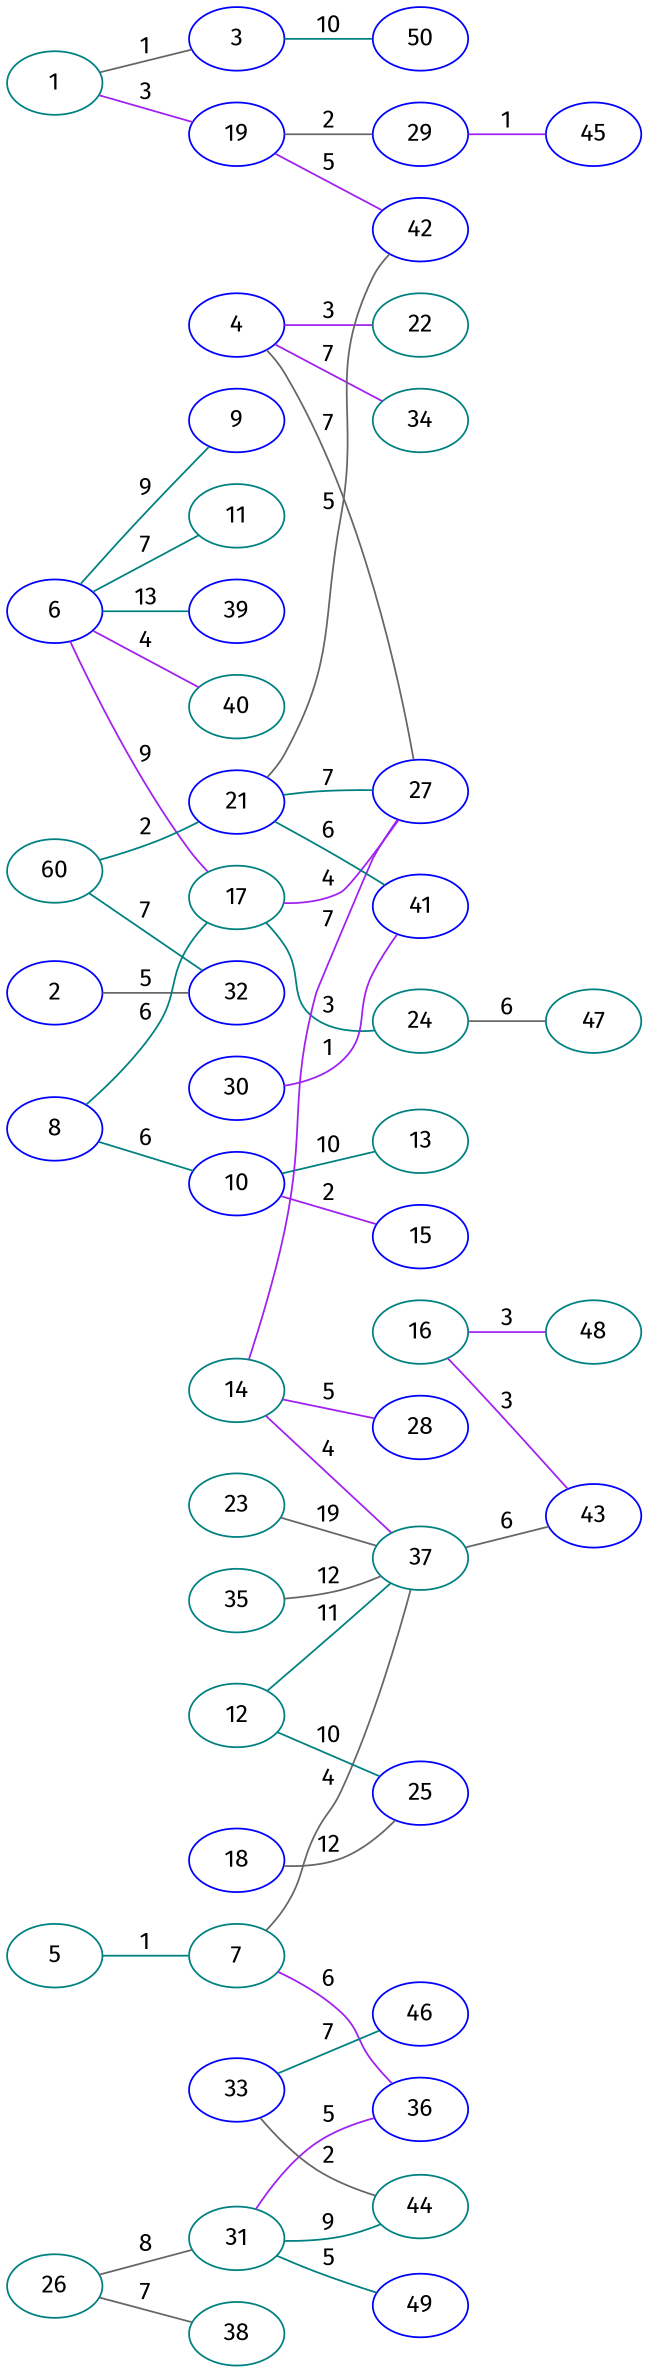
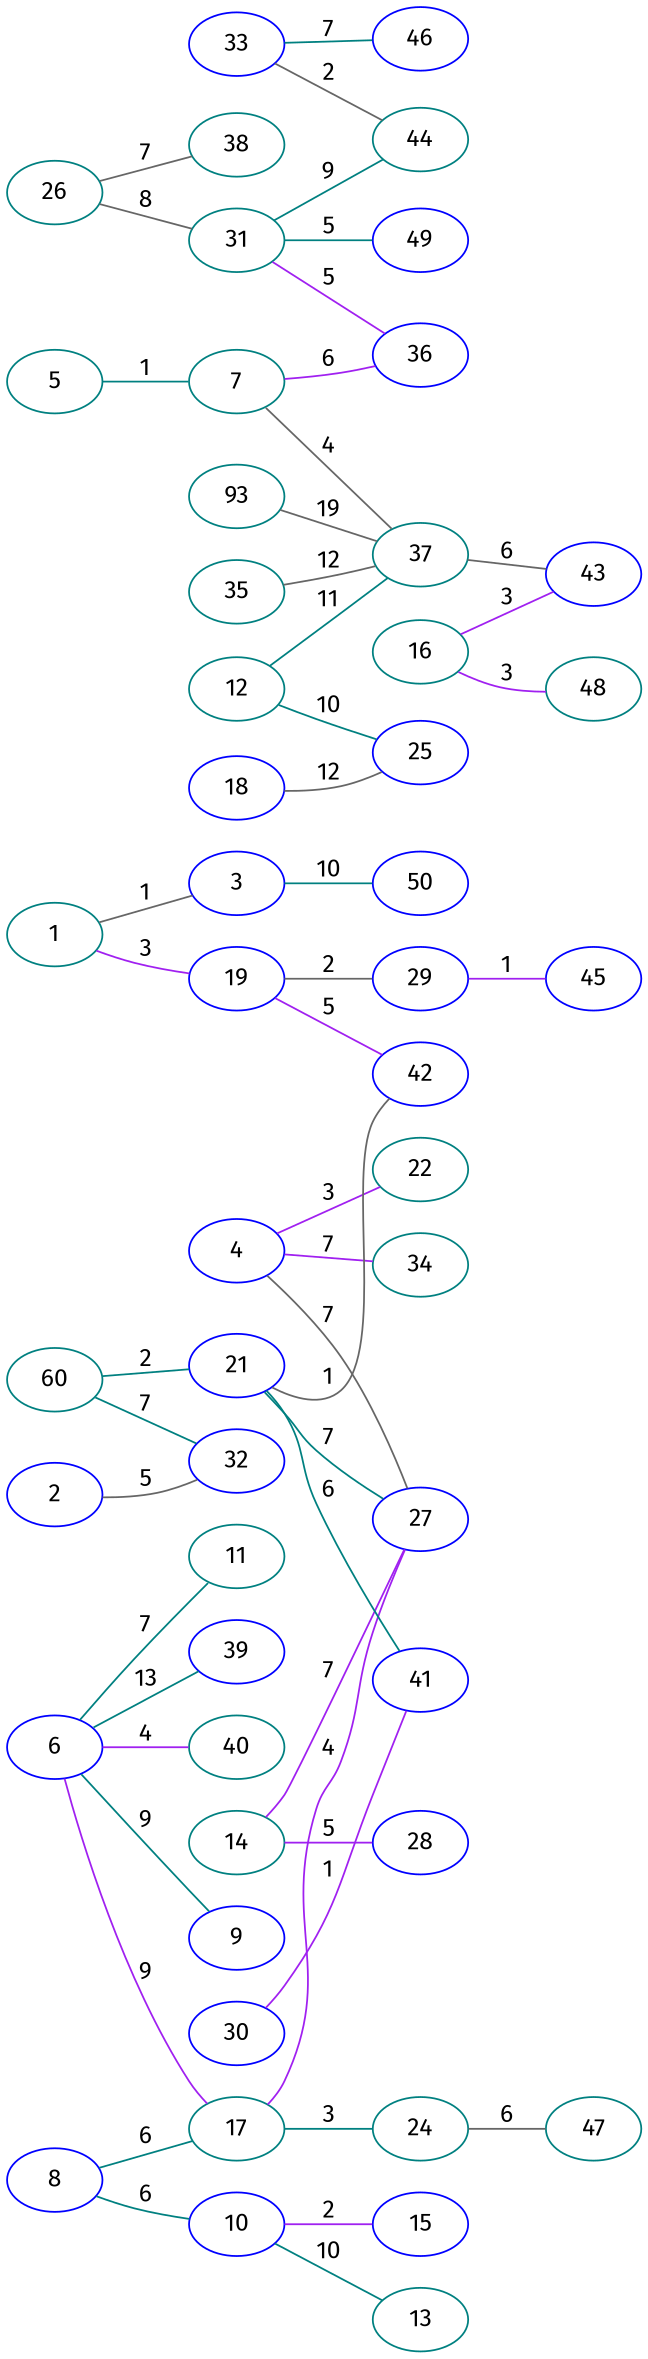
(329, 503) -> (329, 1377)
(328, 1474) -> none
(237, 1505) -> (237, 496)
